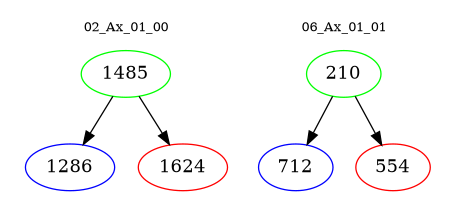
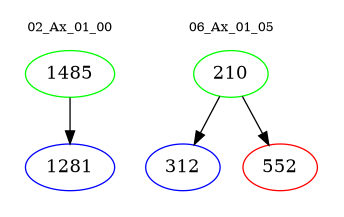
(344, 28) -> (232, 28)
(70, 167) -> (70, 167)
(183, 167) -> none
(296, 167) -> (183, 167)
(393, 167) -> (280, 167)
